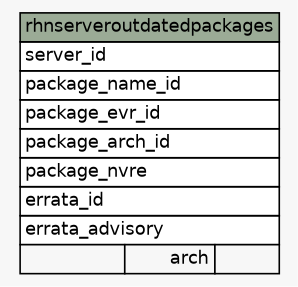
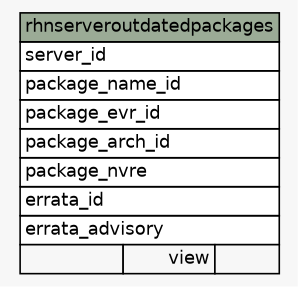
(190, 258) -> (189, 258)
